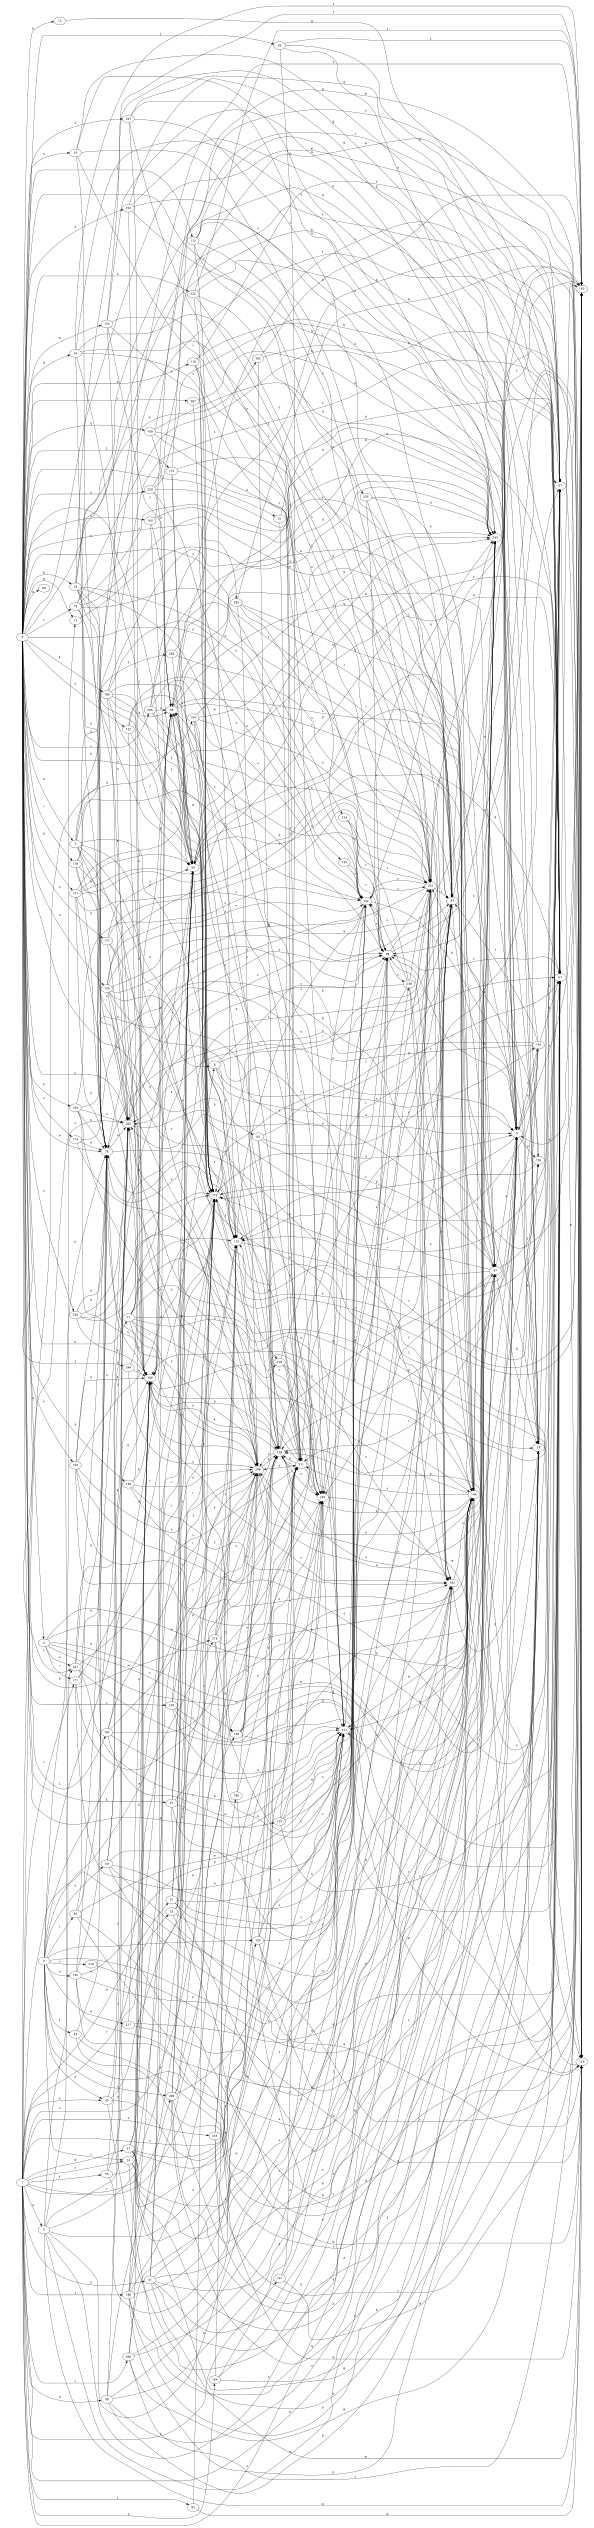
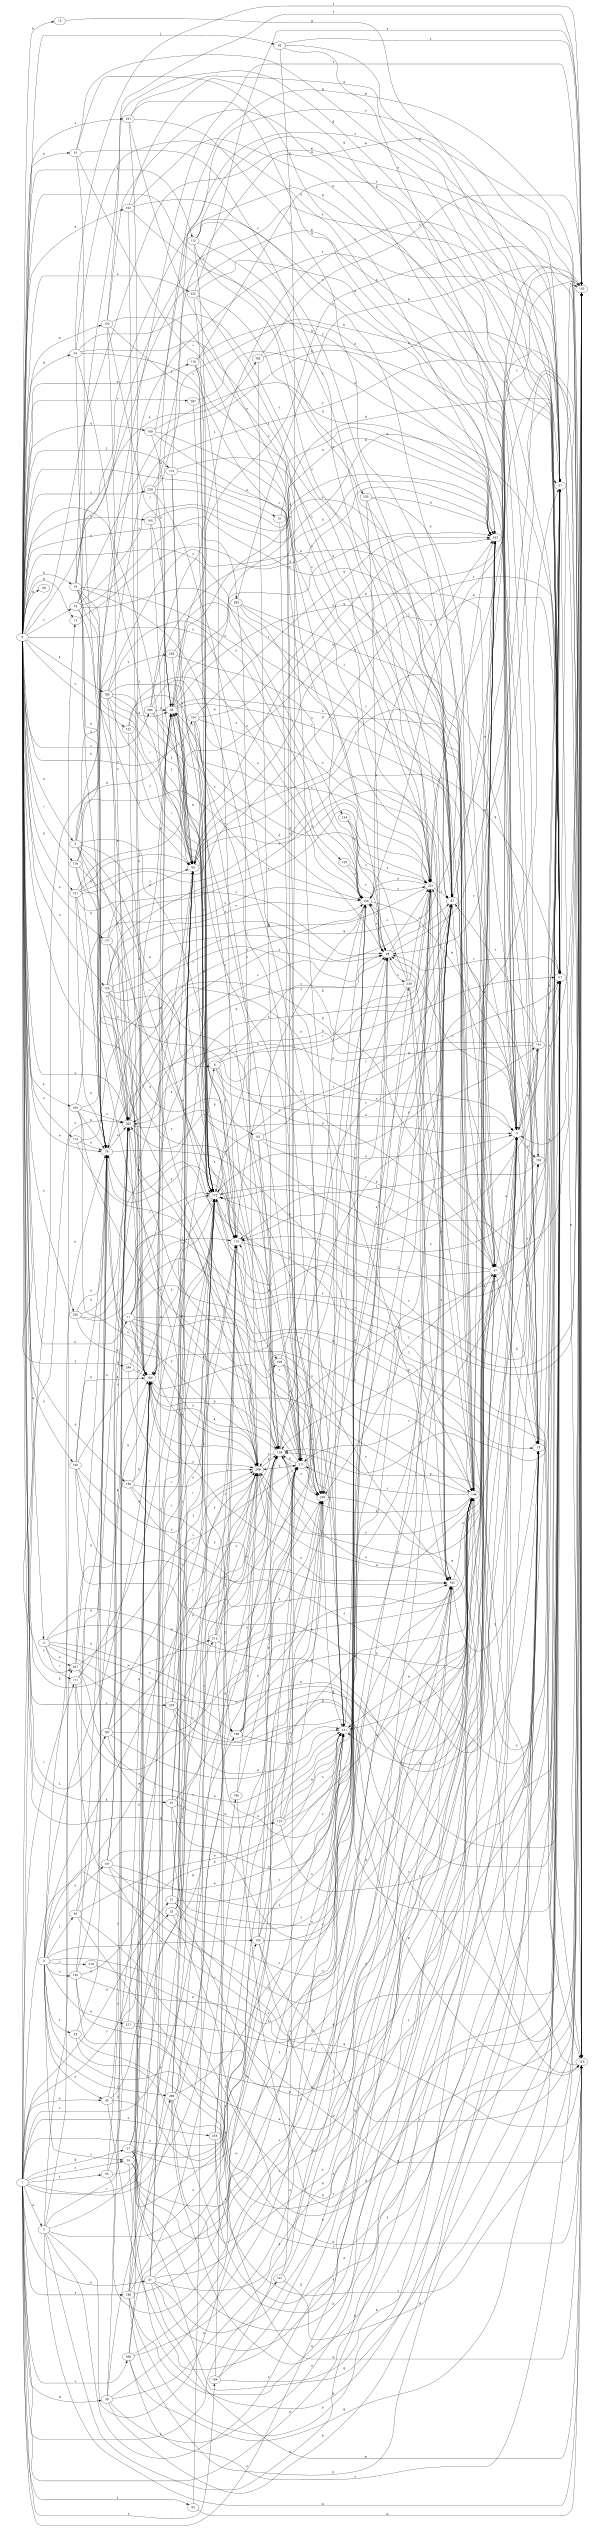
(354, 1514) -> none
